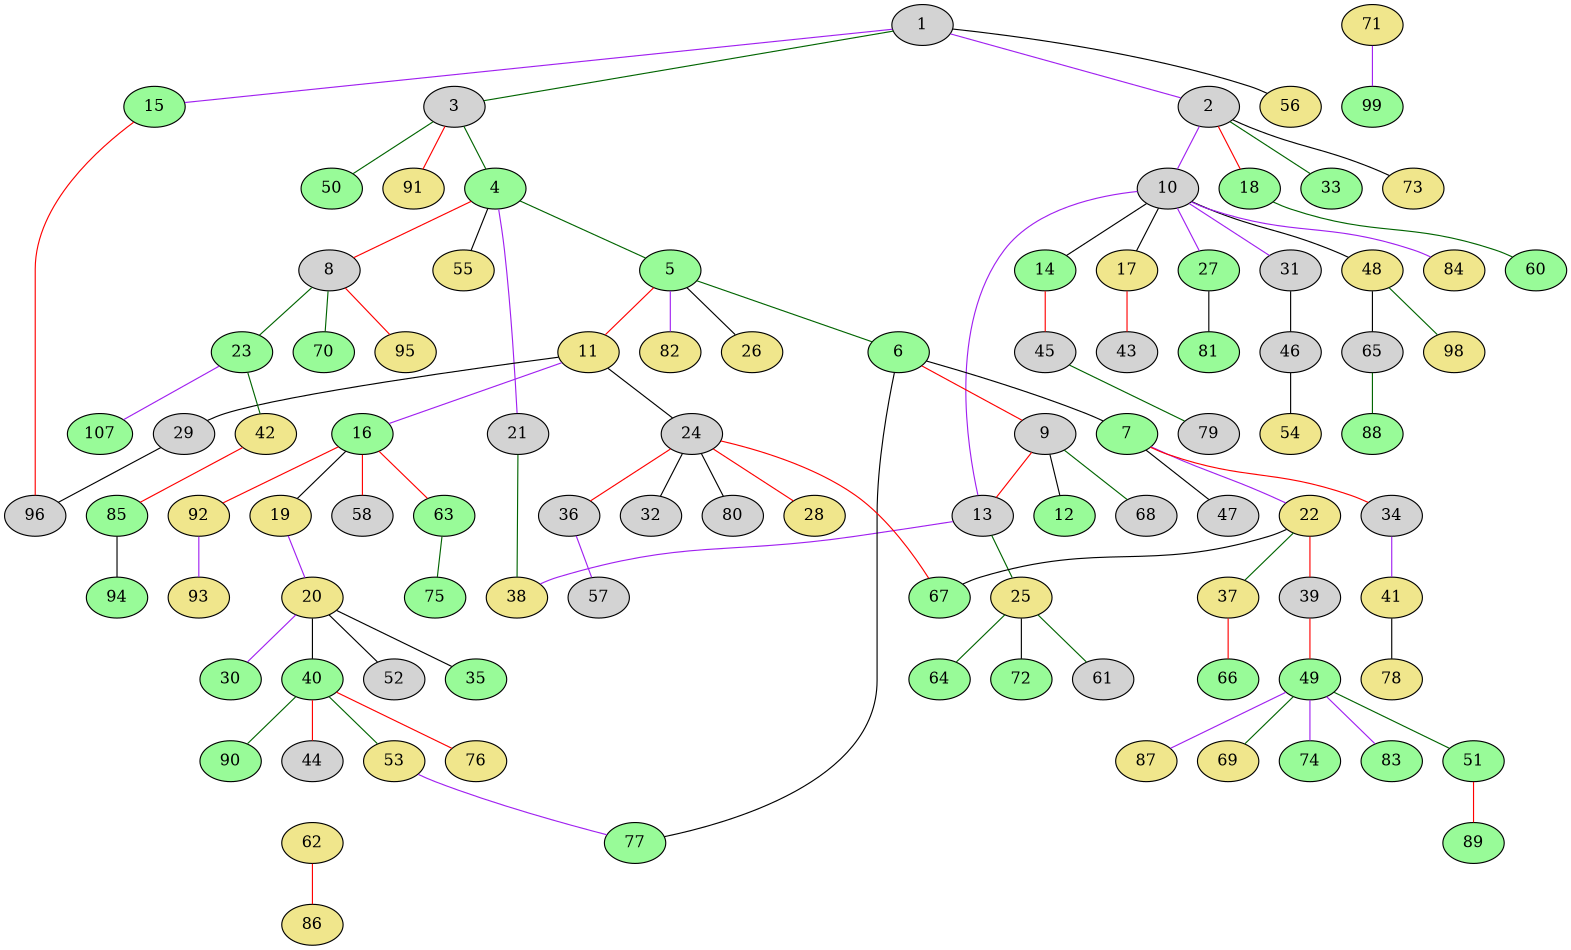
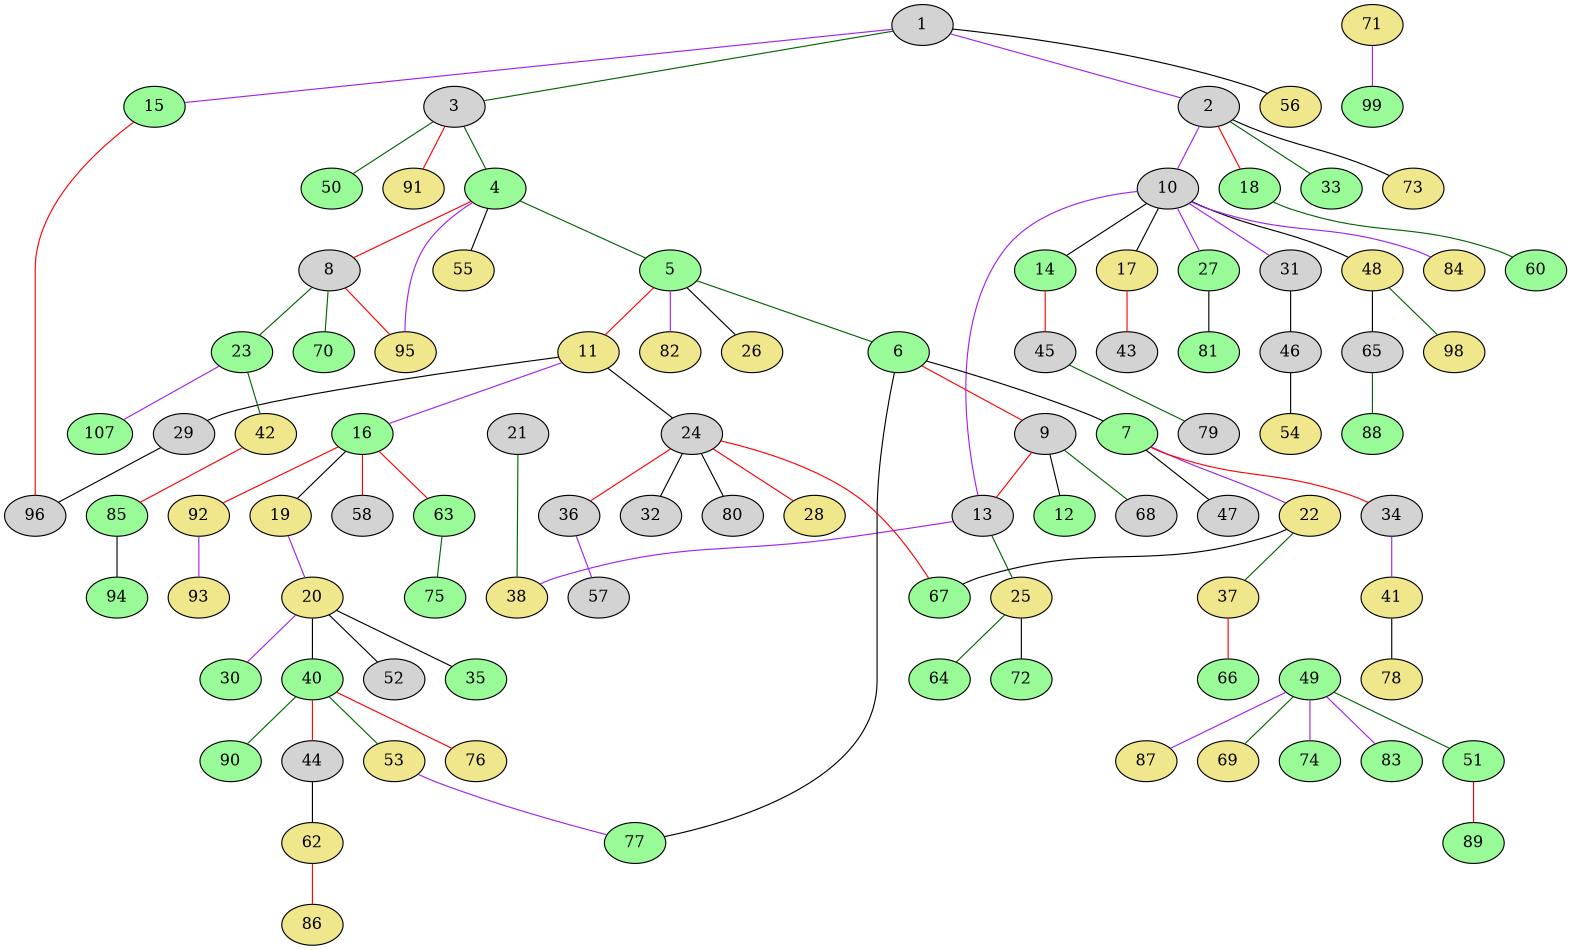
(510, 311) -> (419, 257)
(1310, 598) -> none
(1103, 679) -> none
none -> (312, 802)
